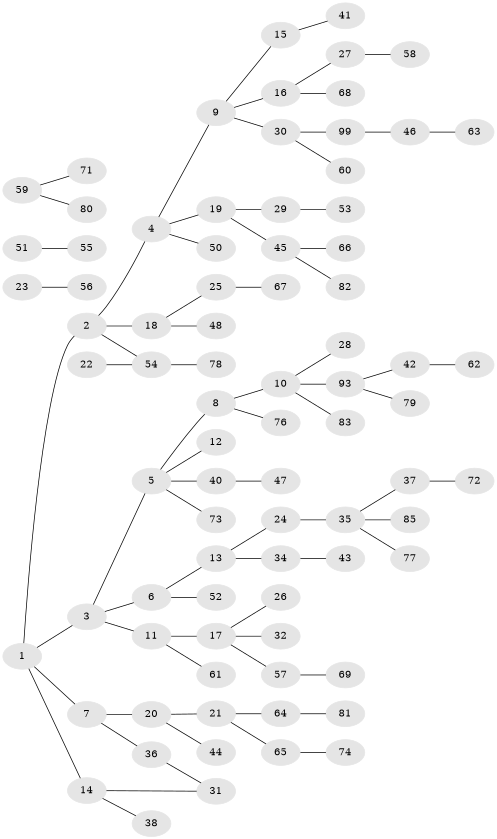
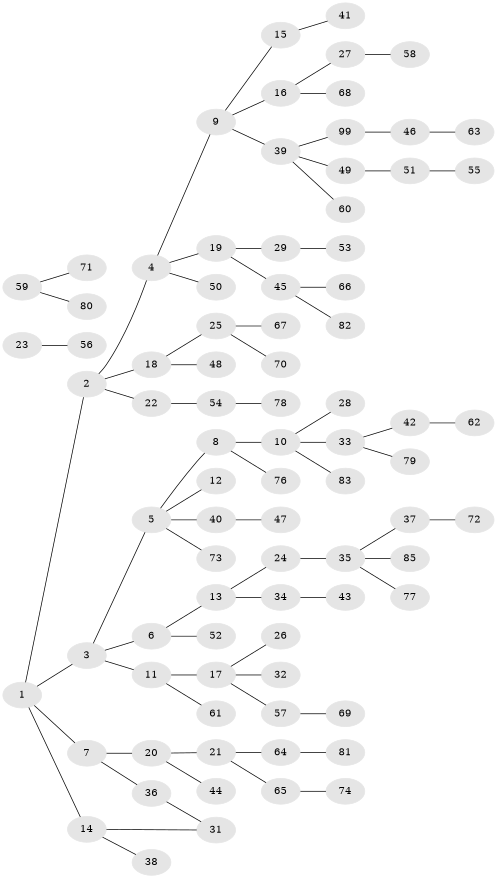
(281, 132) -> (281, 152)
none -> (345, 171)
(119, 345) -> (119, 394)
none -> (281, 365)
(345, 384) -> (345, 442)
